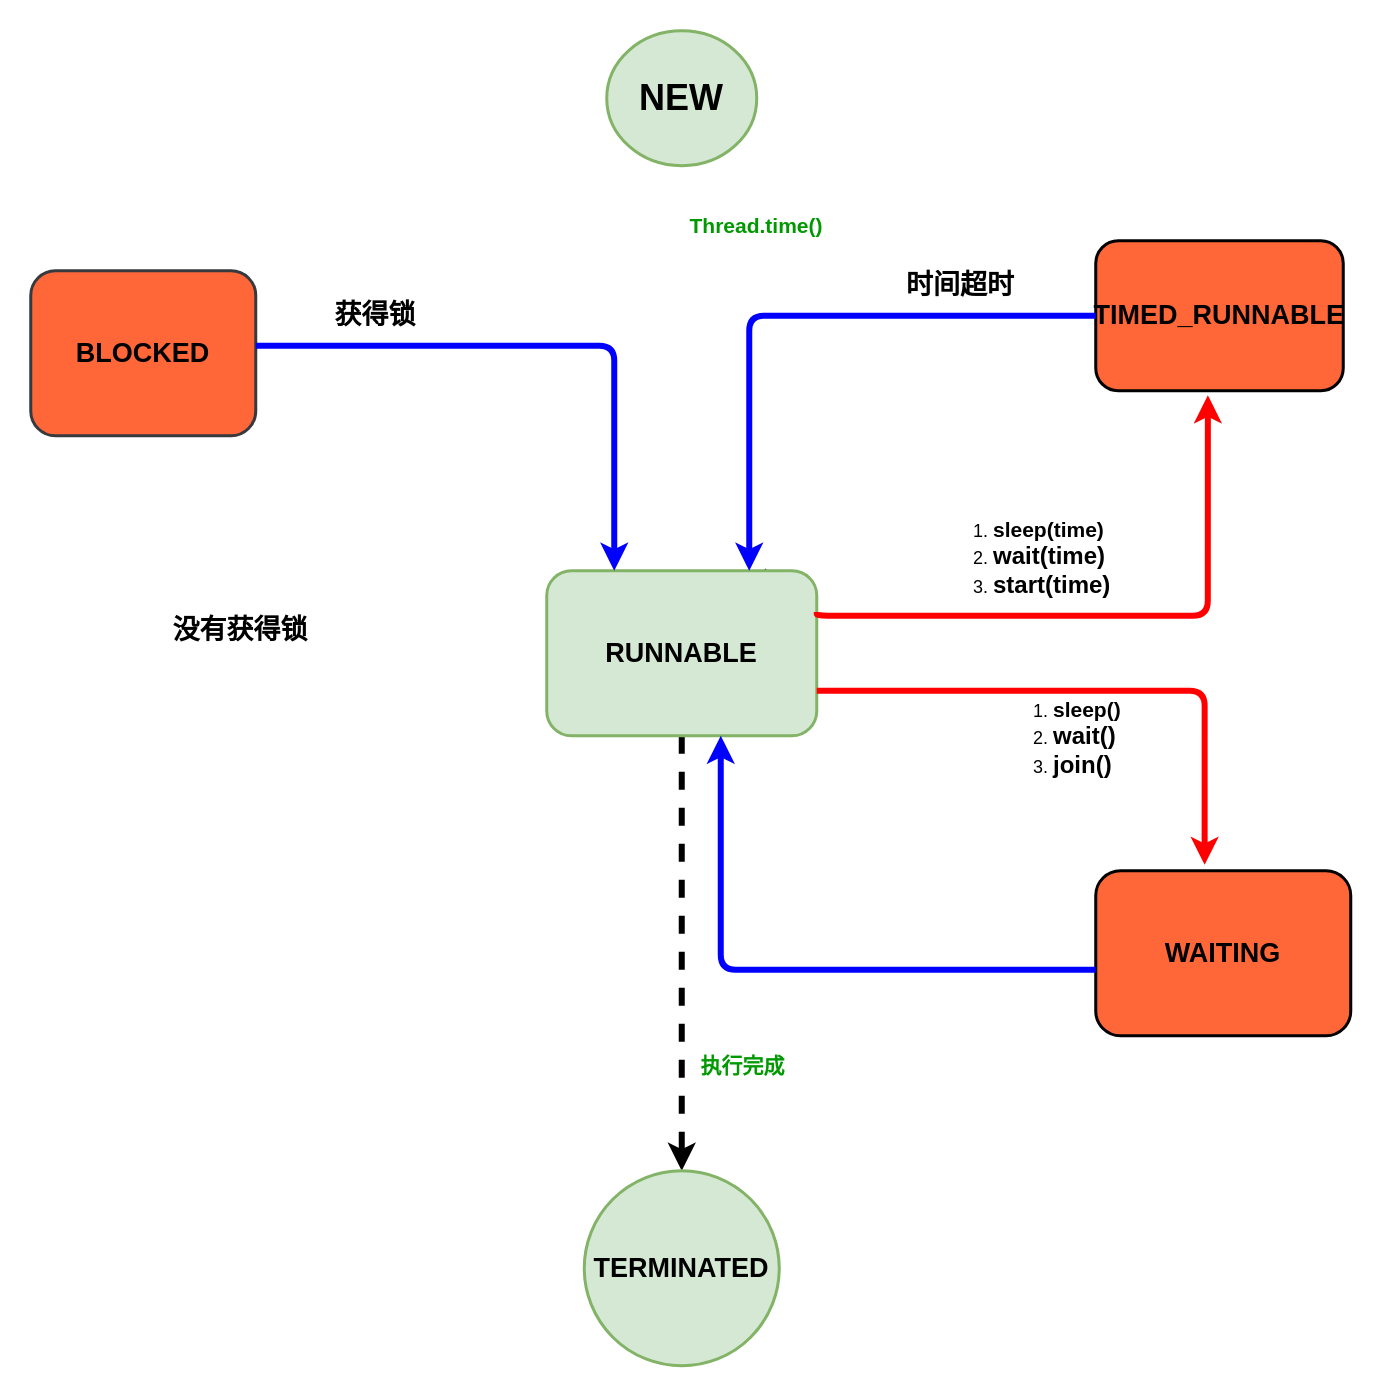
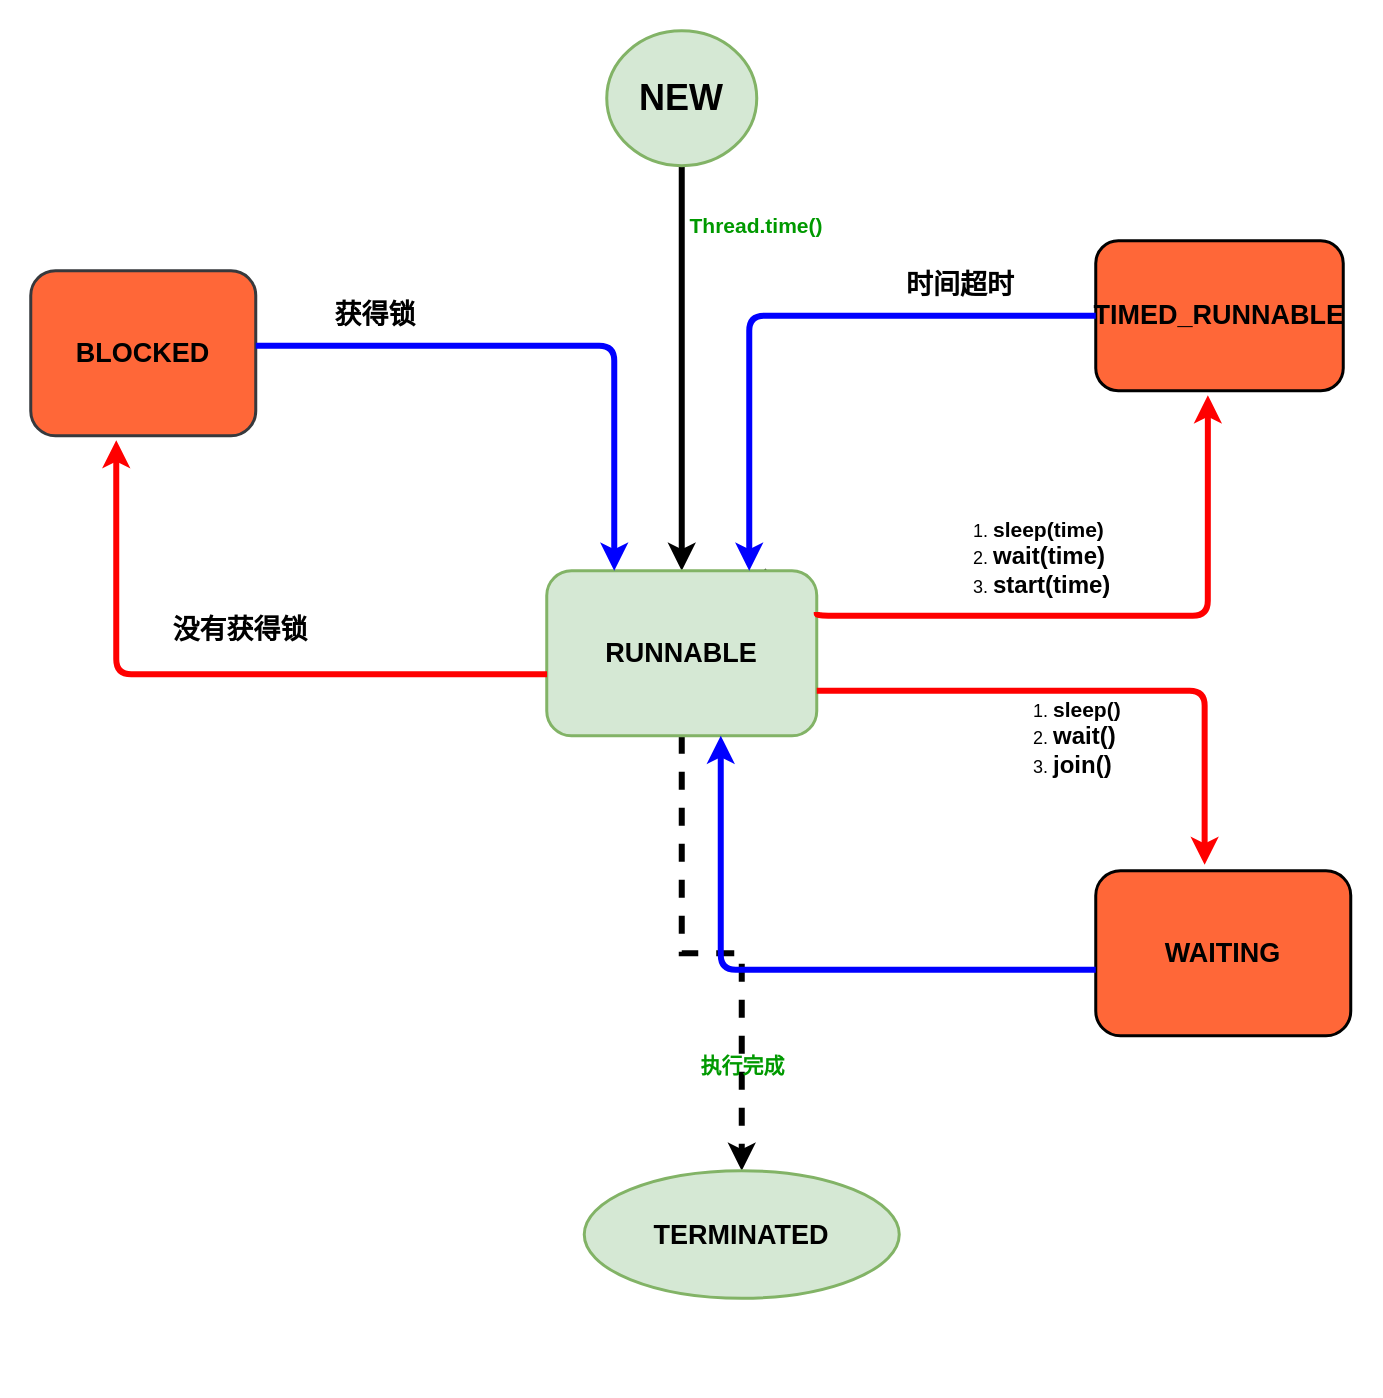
none -> (682, 359)
none -> (228, 674)
(682, 1268) -> (742, 1235)
